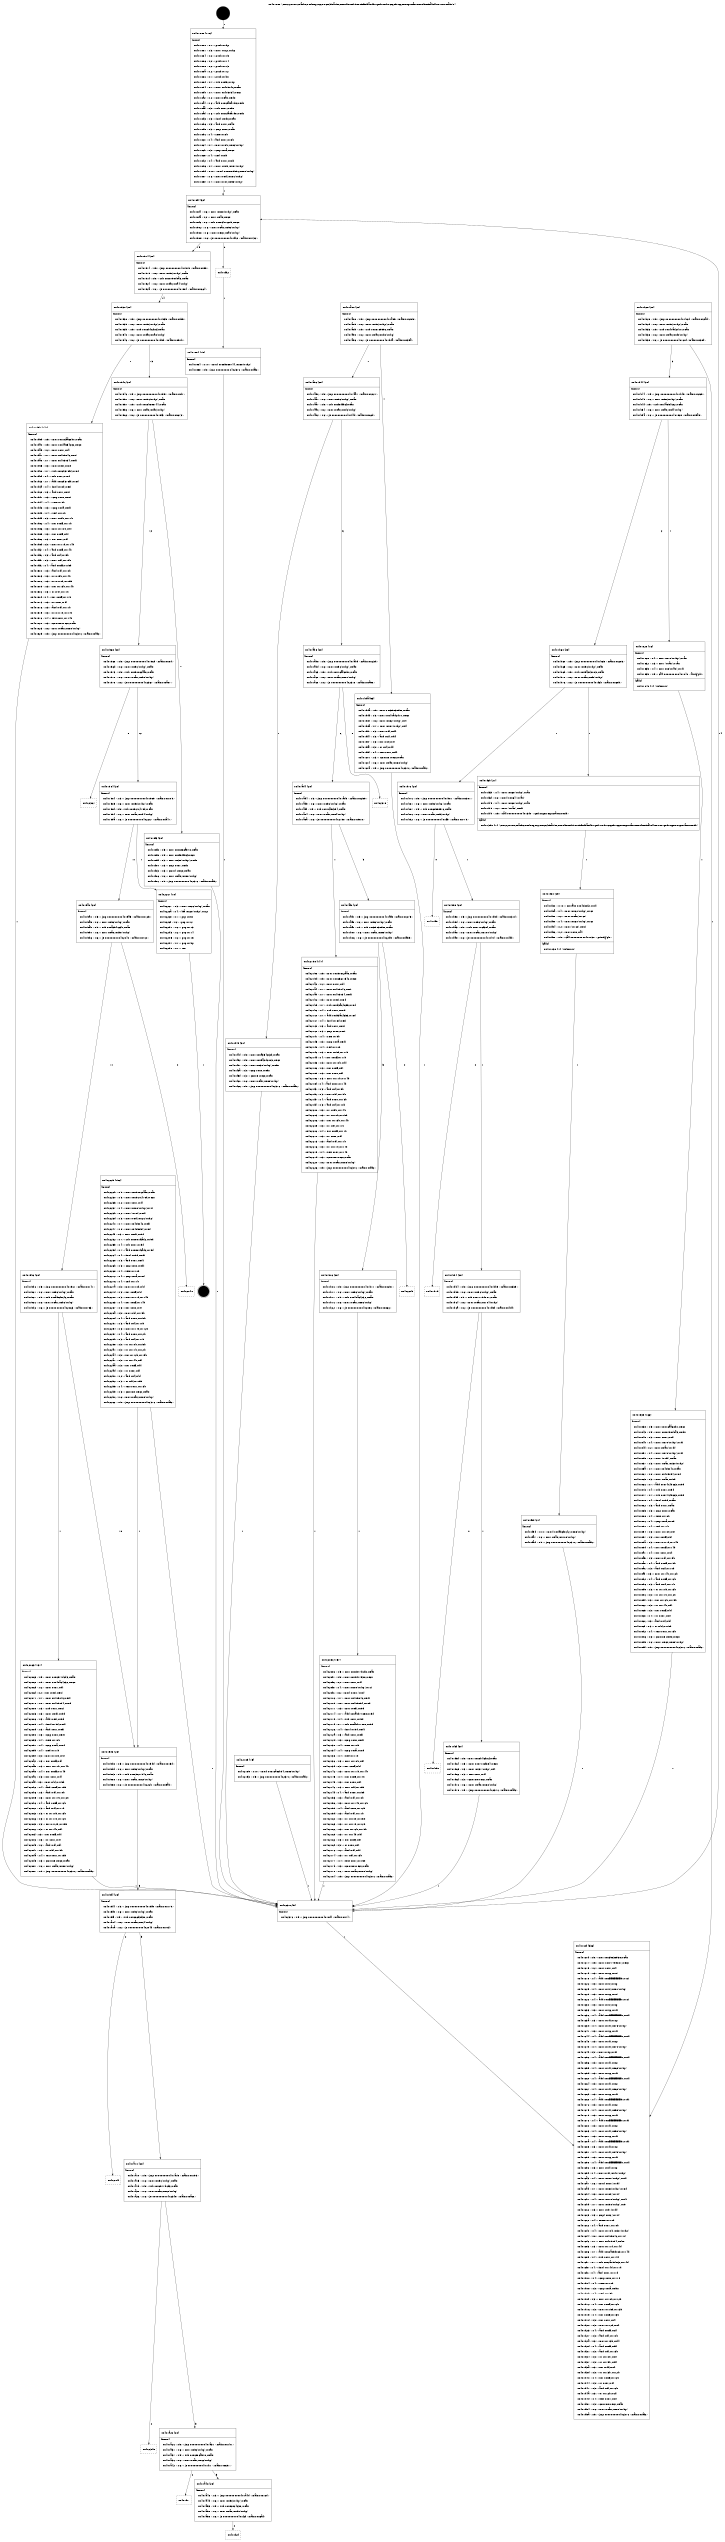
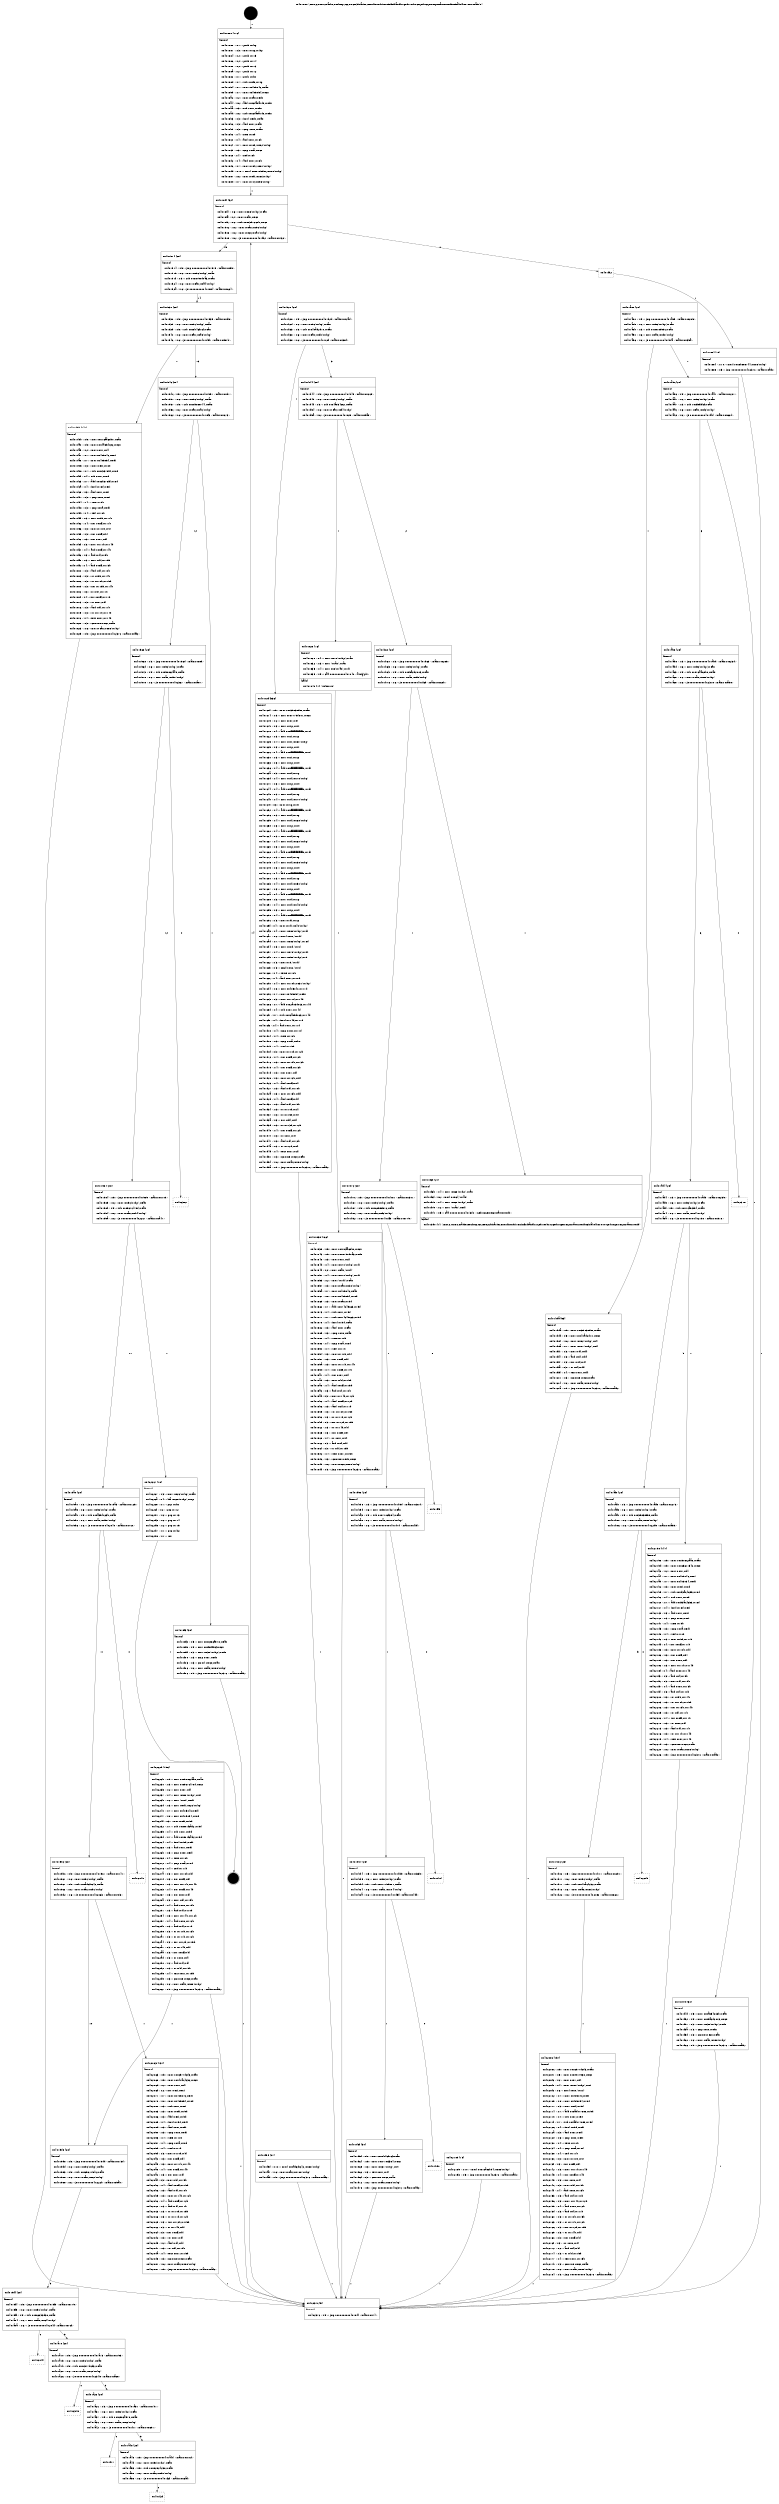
(577, 922) -> none
(450, 2033) -> (318, 1735)
